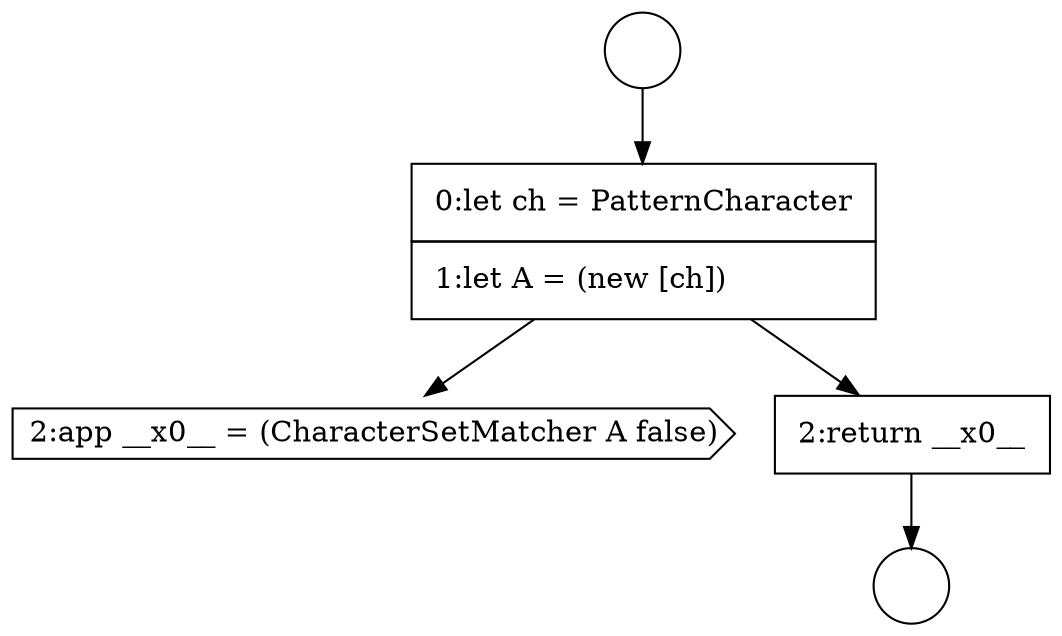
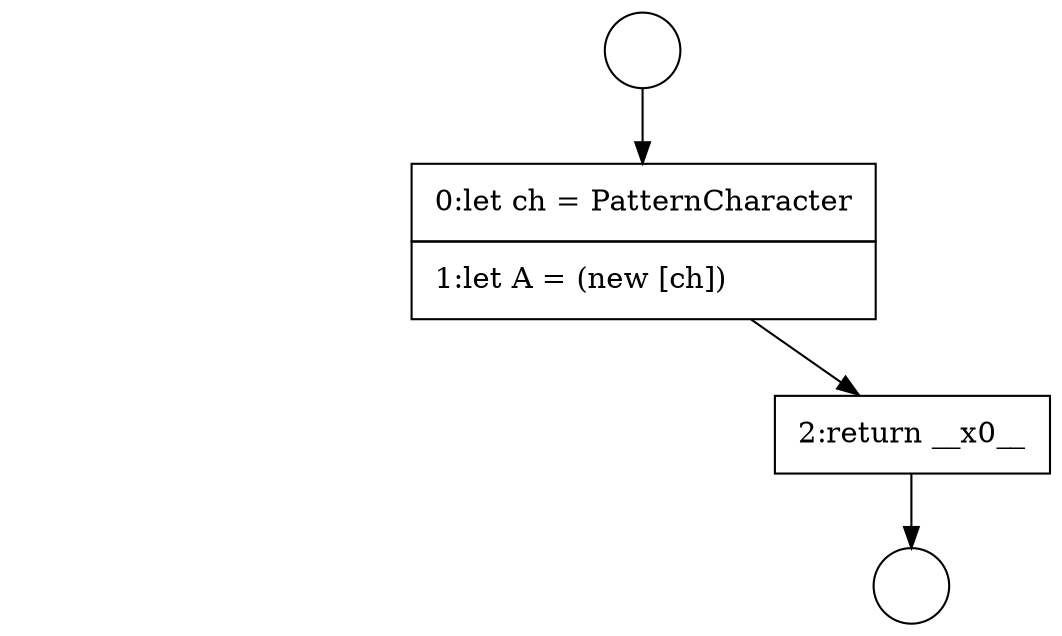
(374, 434) -> none
